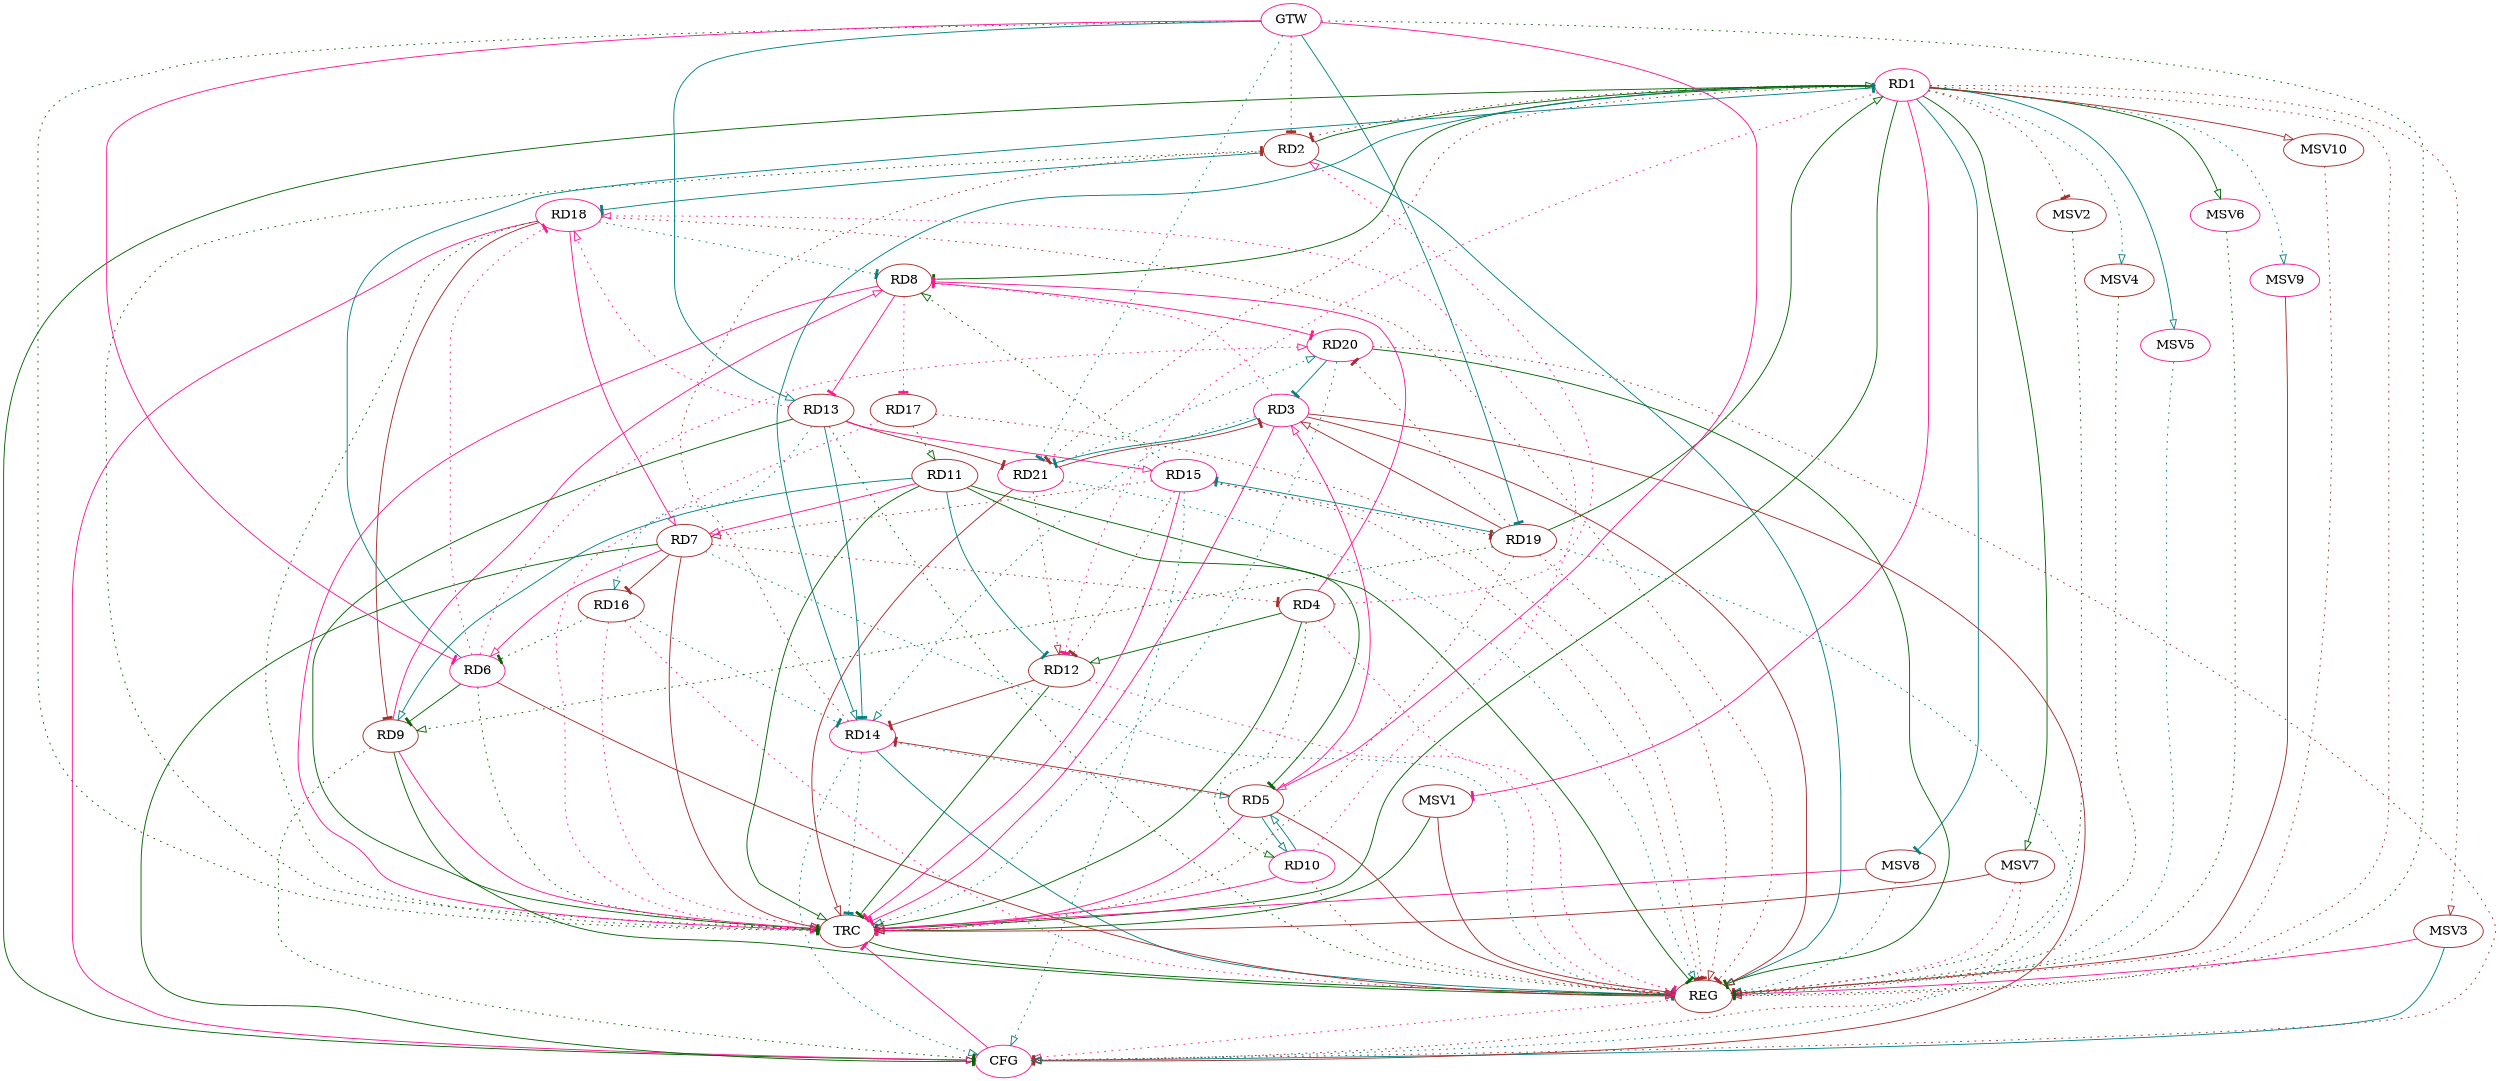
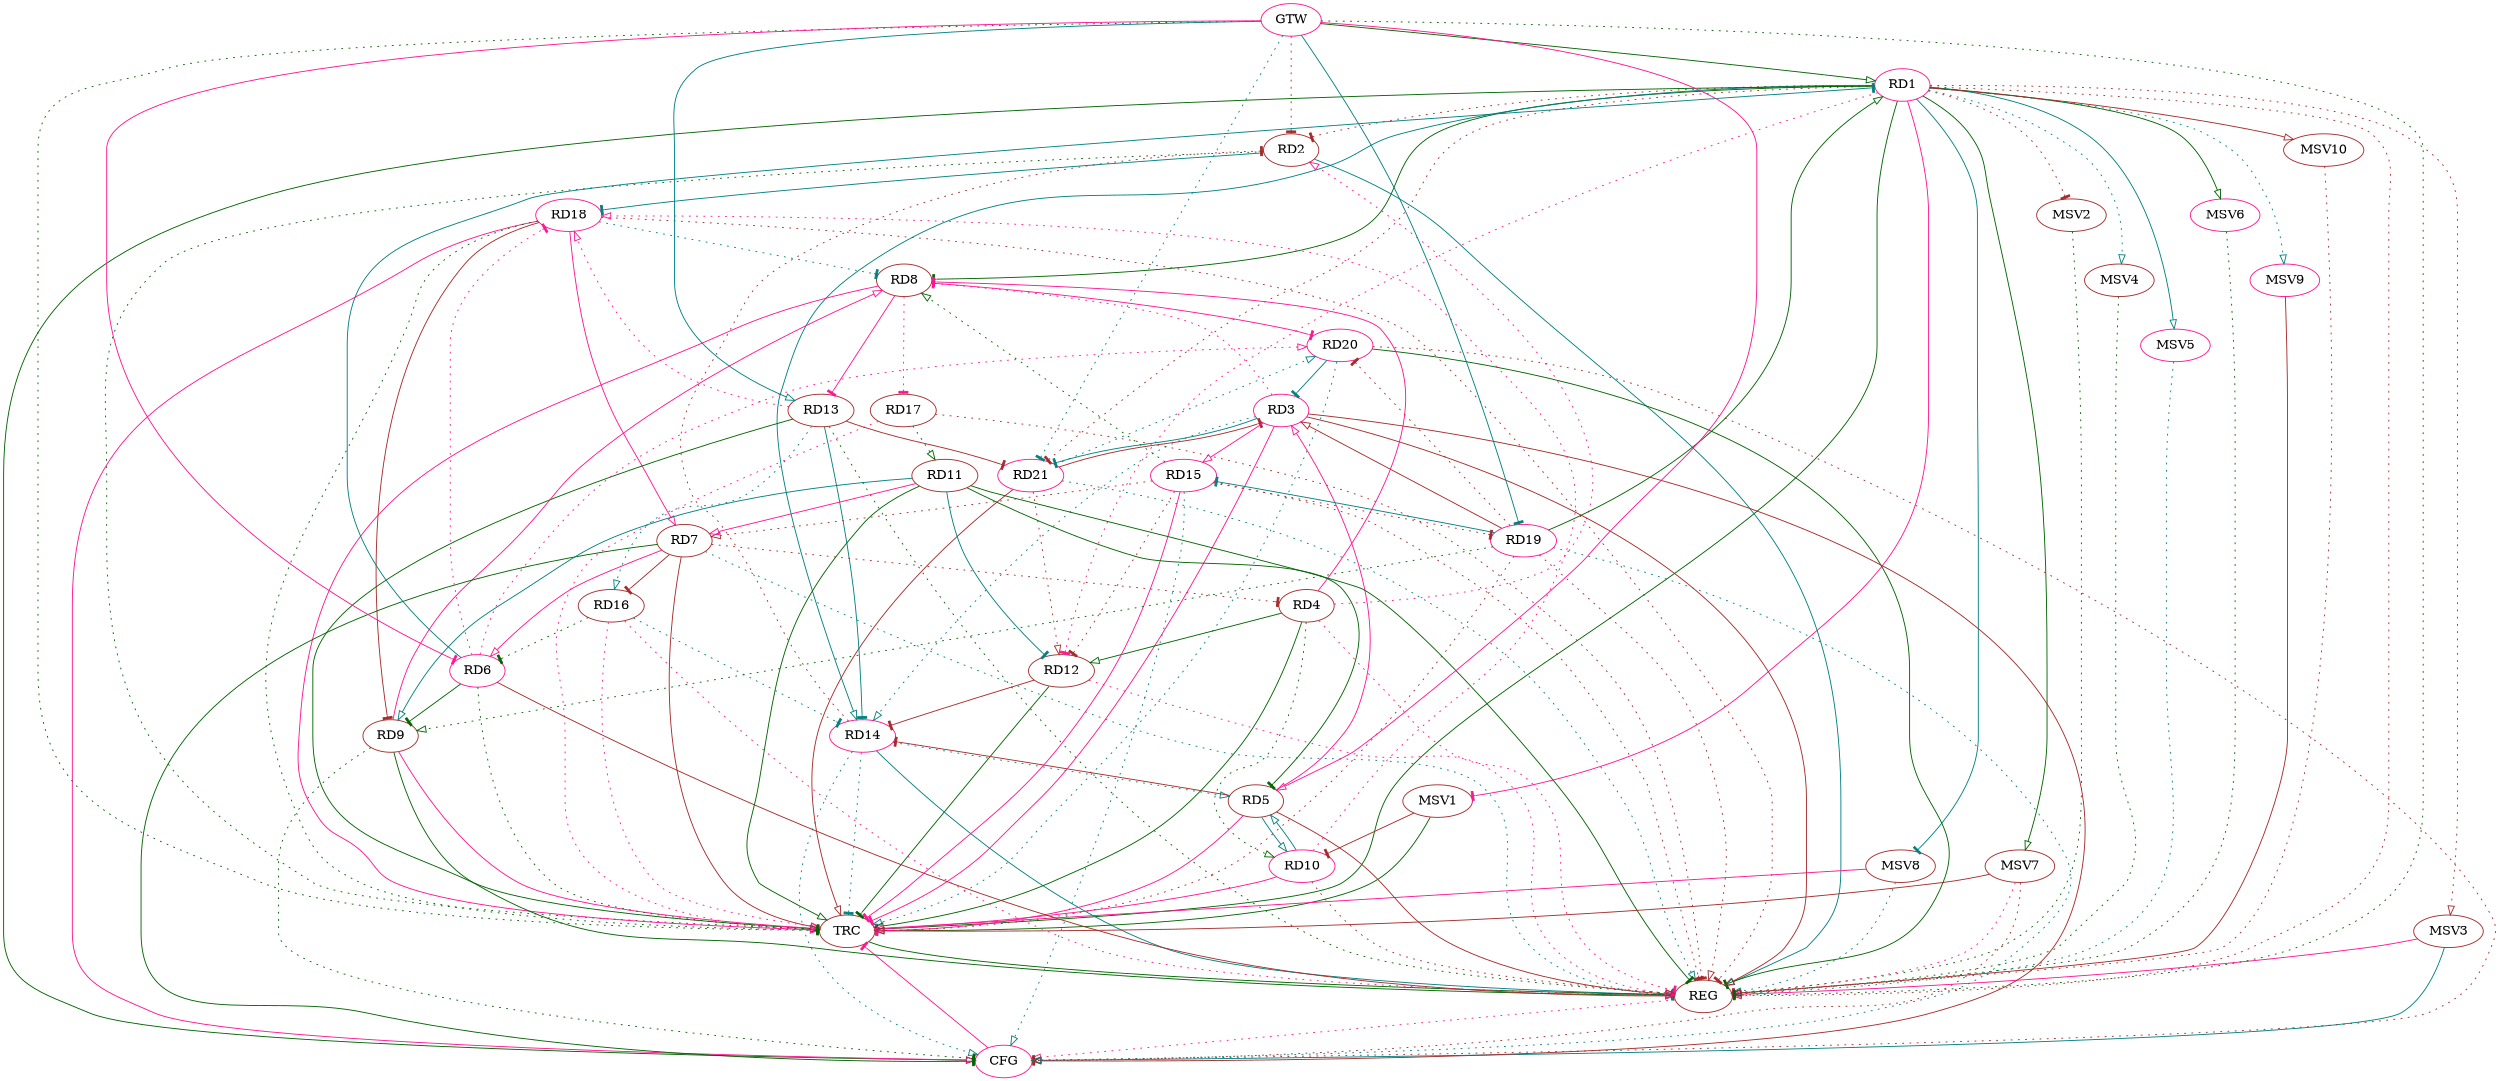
(1589, 97) -> (1594, 50)
(994, 448) -> (1237, 440)
(1524, 541) -> (1524, 541)
(1507, 960) -> (1368, 835)
